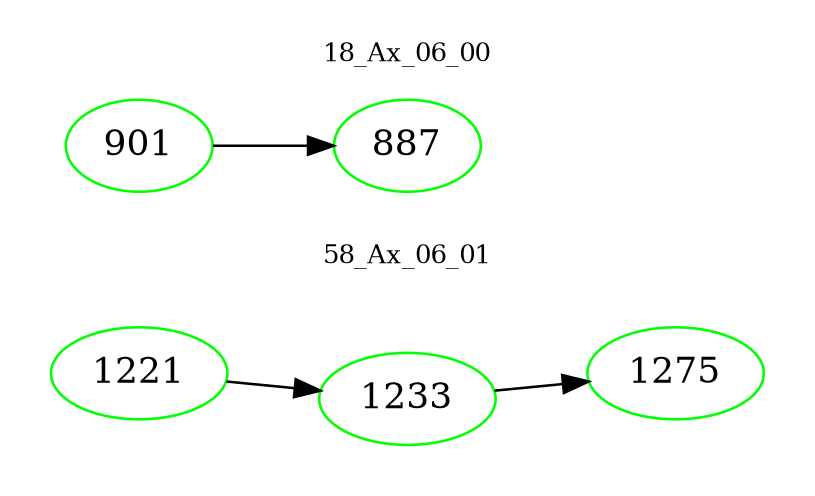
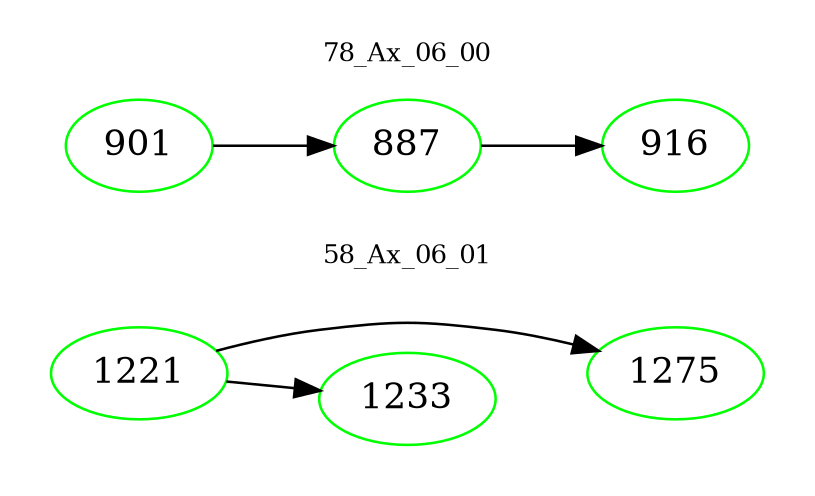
(407, 55) -> (407, 55)
none -> (676, 146)
(529, 387) -> (394, 323)
